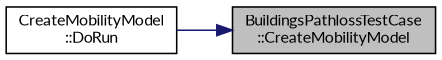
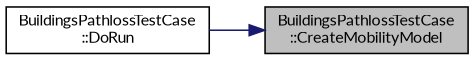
(91, 30) -> (108, 30)
